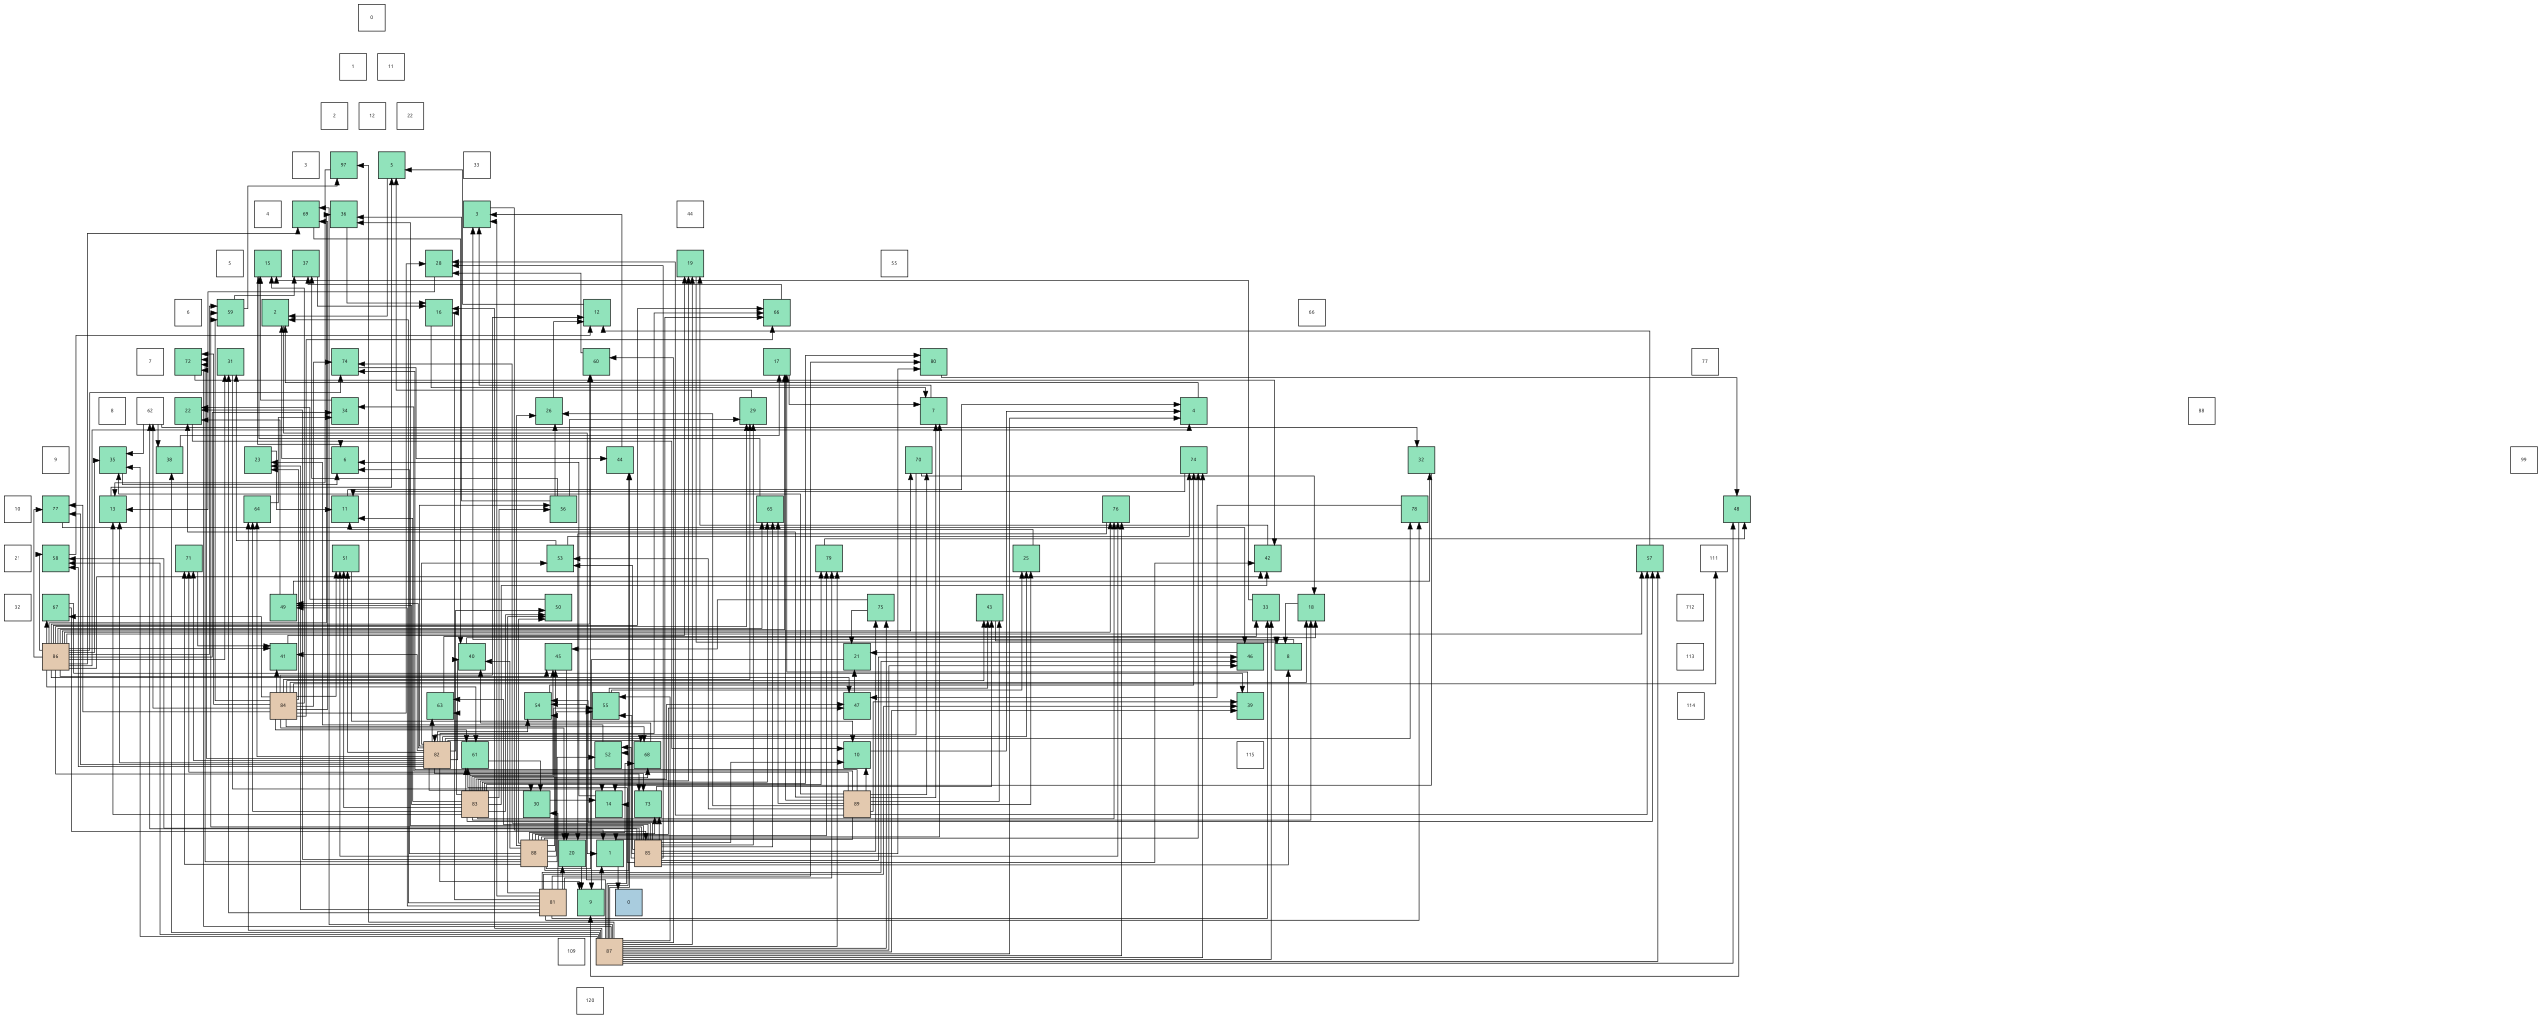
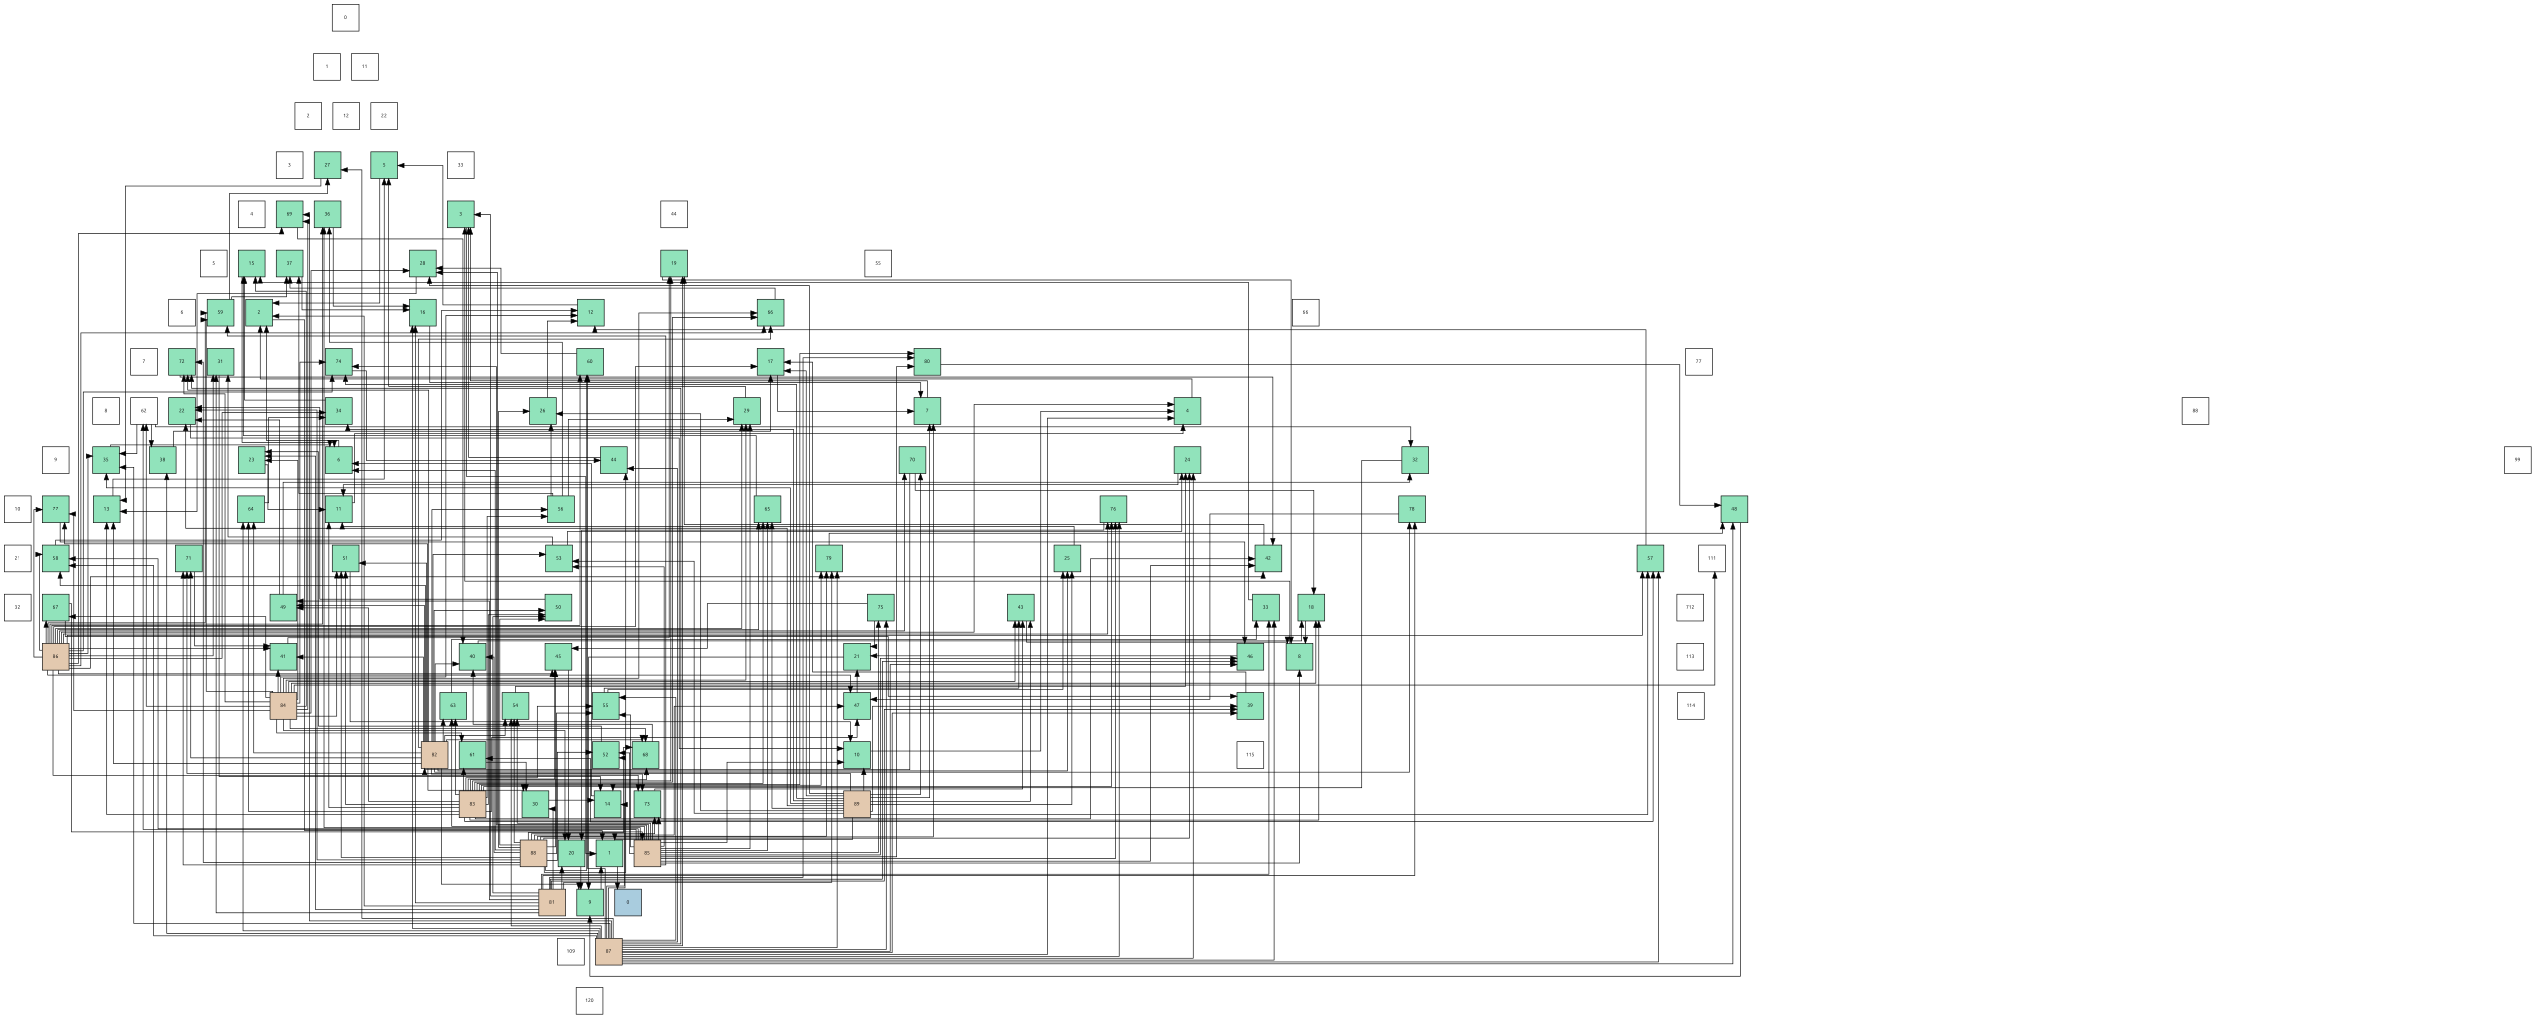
(344, 165) -> (328, 165)
(240, 687) -> none
